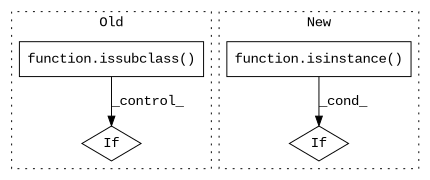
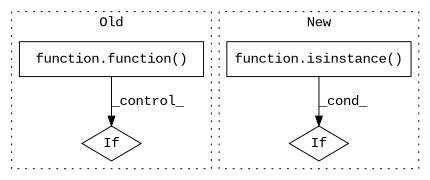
(111, 59) -> (111, 59)
